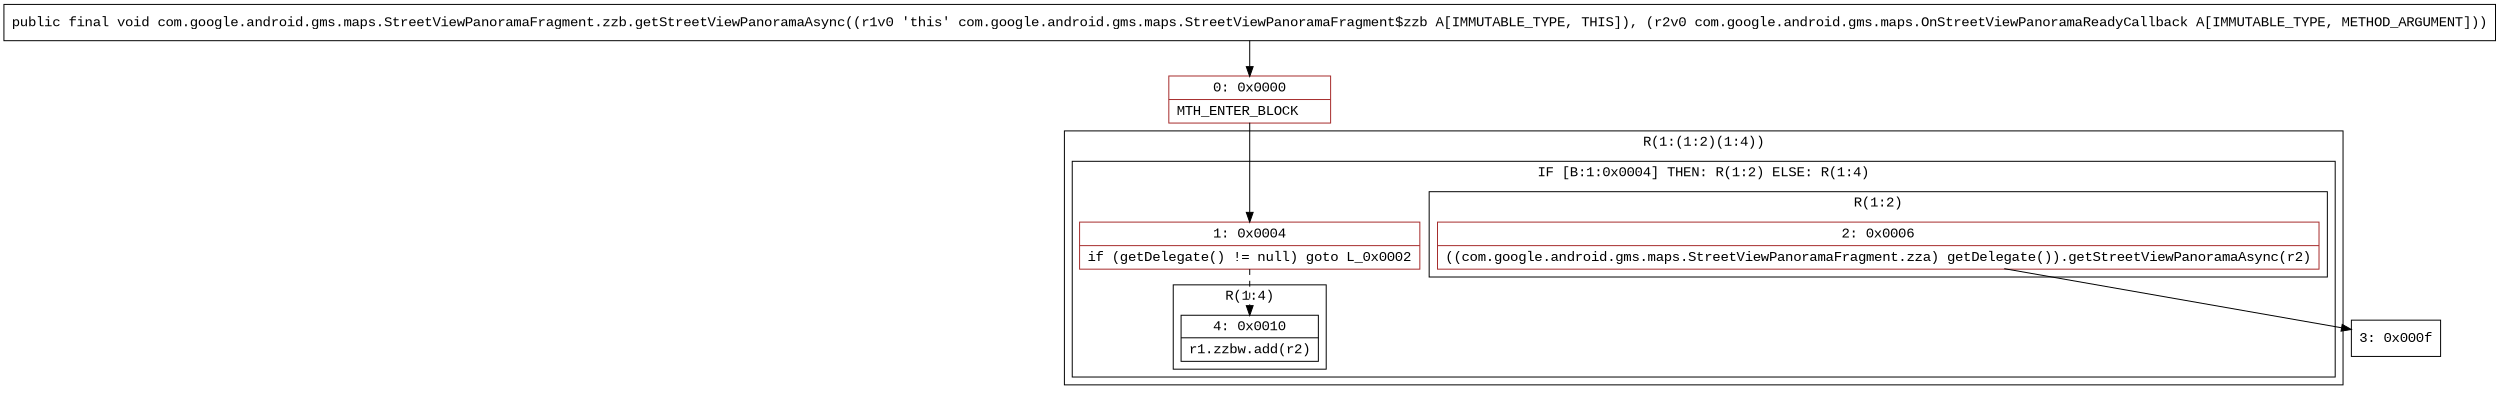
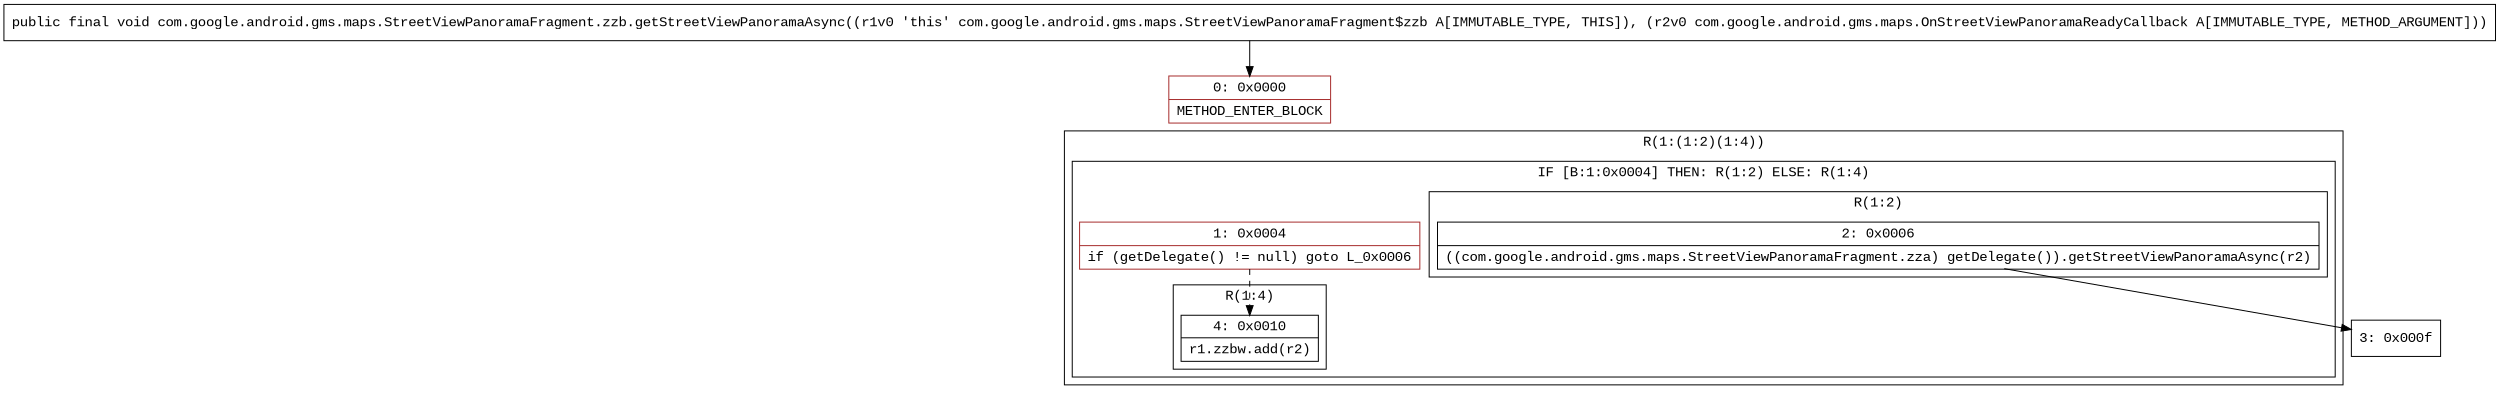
(1237, 111) -> (1250, 111)
(1250, 168) -> none
(1878, 246) -> (1878, 246)
(1250, 257) -> (1250, 257)
